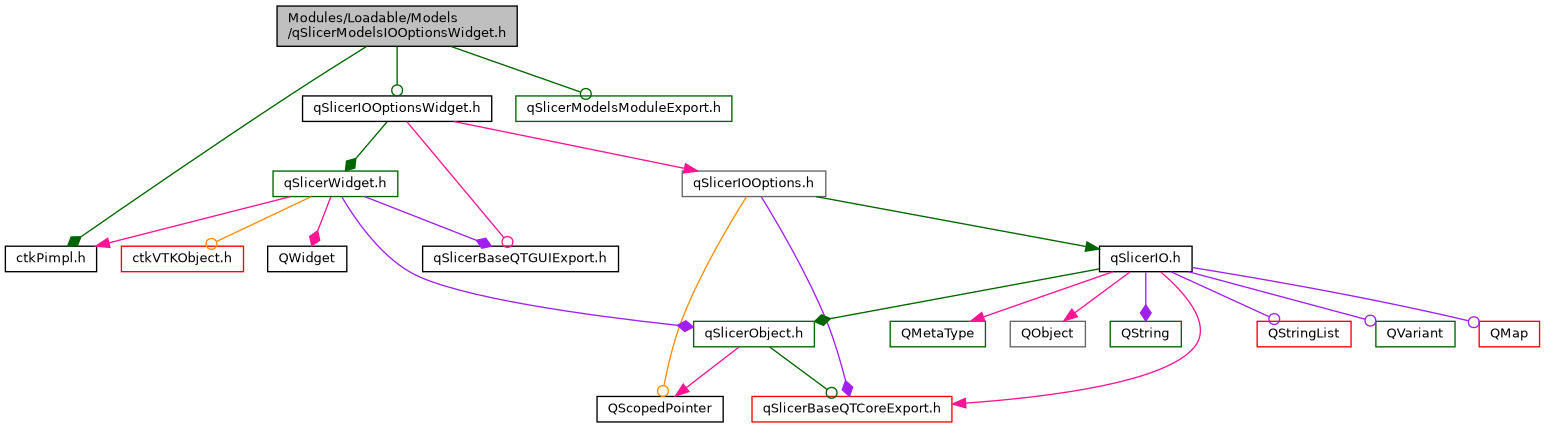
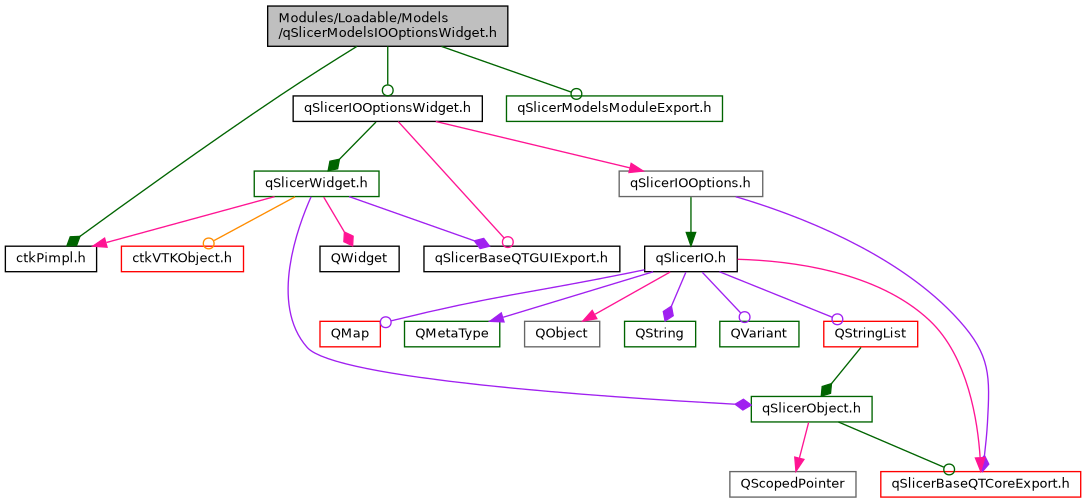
(696, 287) -> none
(965, 294) -> (846, 365)
(1048, 294) -> (578, 295)
(660, 409) -> (793, 484)
